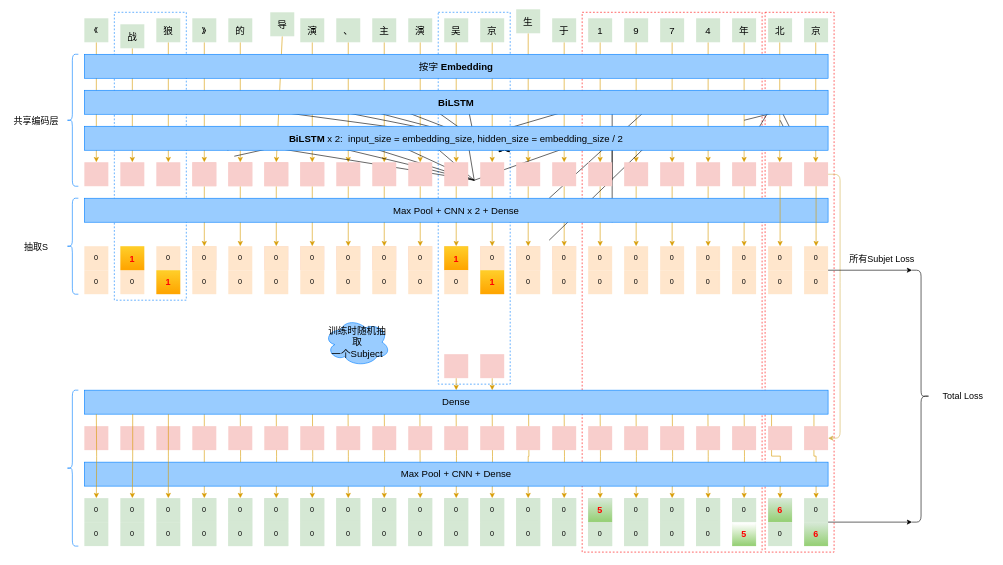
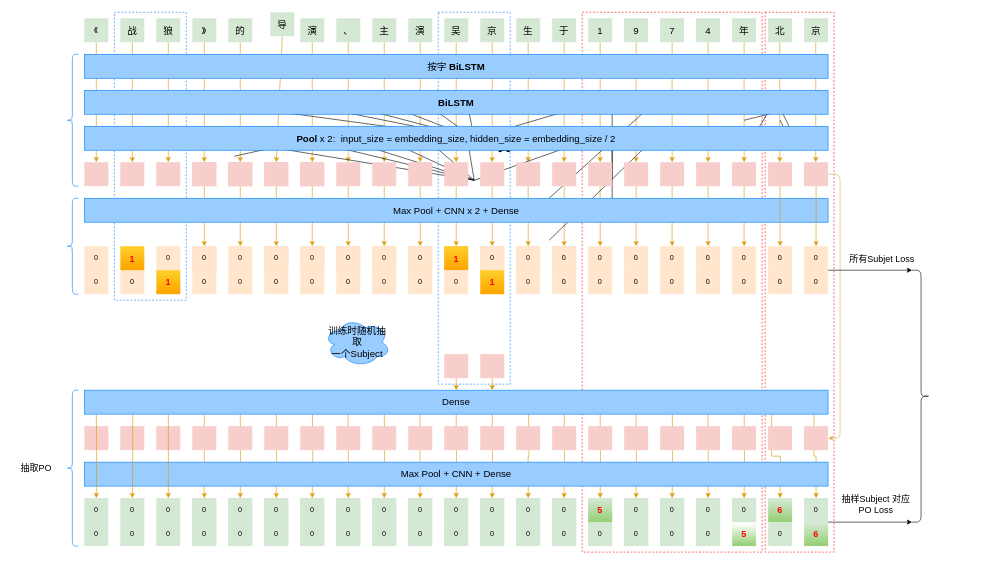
(528, 21) -> (528, 30)
(132, 36) -> (132, 30)
(456, 66) -> (456, 66)
(36, 120) -> none
(456, 138) -> (456, 138)
(36, 246) -> none
(963, 396) -> none
none -> (36, 468)
none -> (876, 504)
